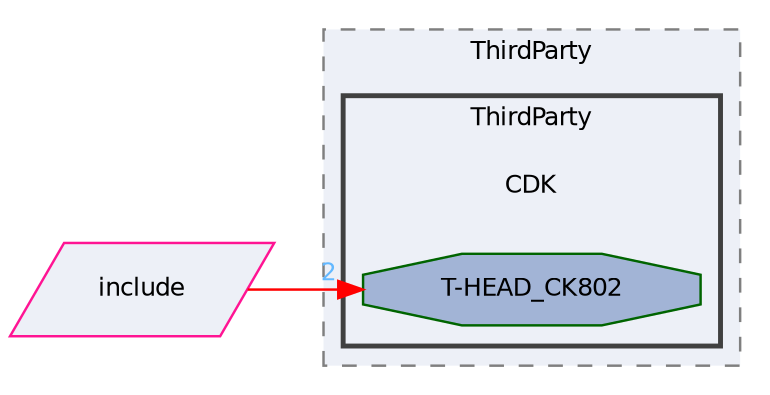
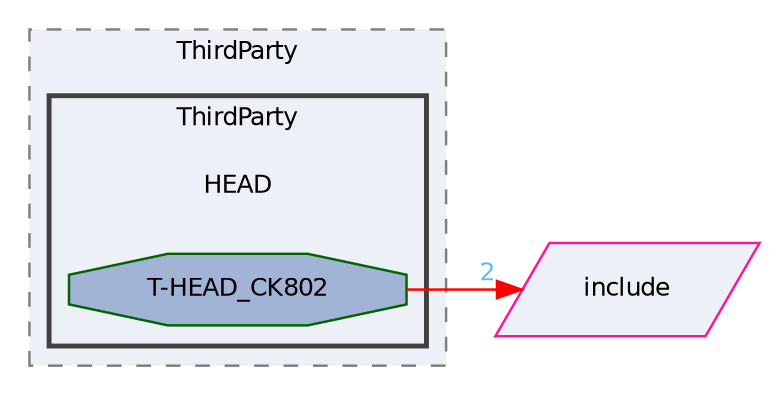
(532, 187) -> (238, 187)
(293, 290) -> (463, 290)
